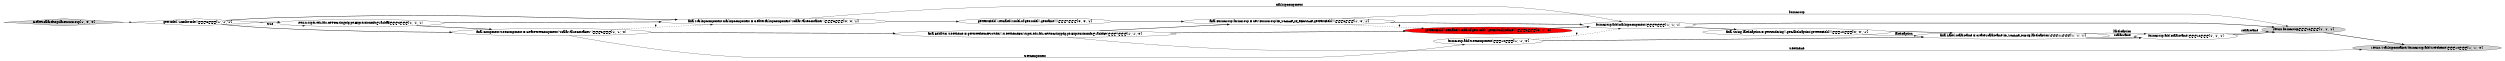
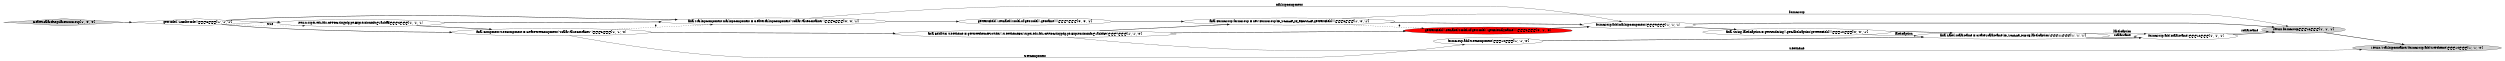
(127, 22) -> (127, 22)
(1576, 35) -> none
